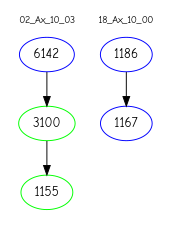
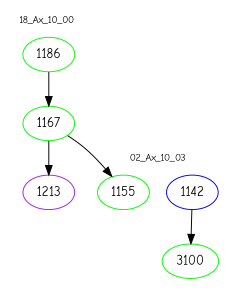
(47, 55) -> (192, 192)
(126, 55) -> (49, 55)
(126, 123) -> (49, 123)
(47, 153) -> (96, 159)
none -> (49, 192)
